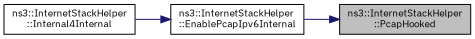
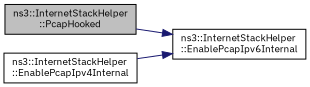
(70, 19) -> (71, 68)
(317, 19) -> (149, 31)
